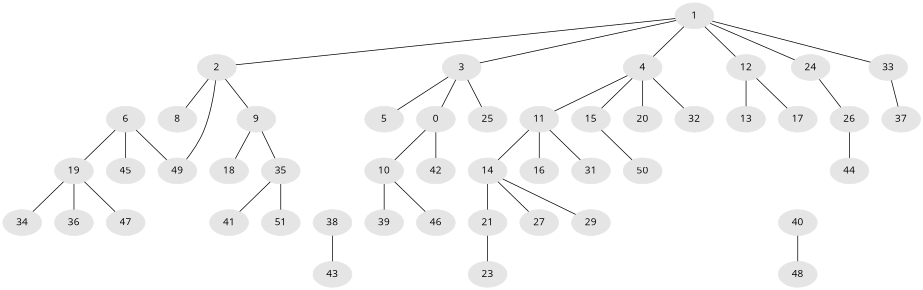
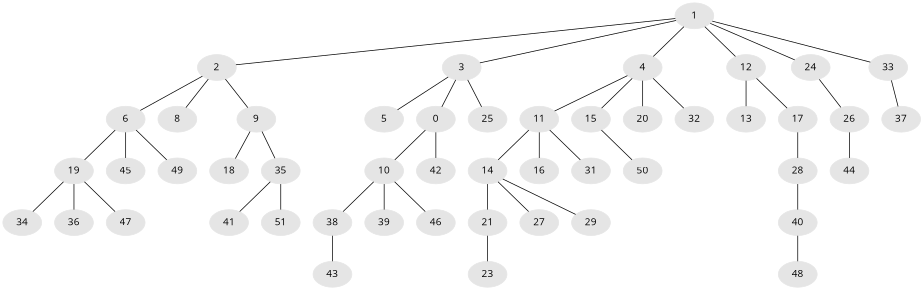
(207, 122) -> (171, 93)
none -> (798, 171)
none -> (358, 197)
